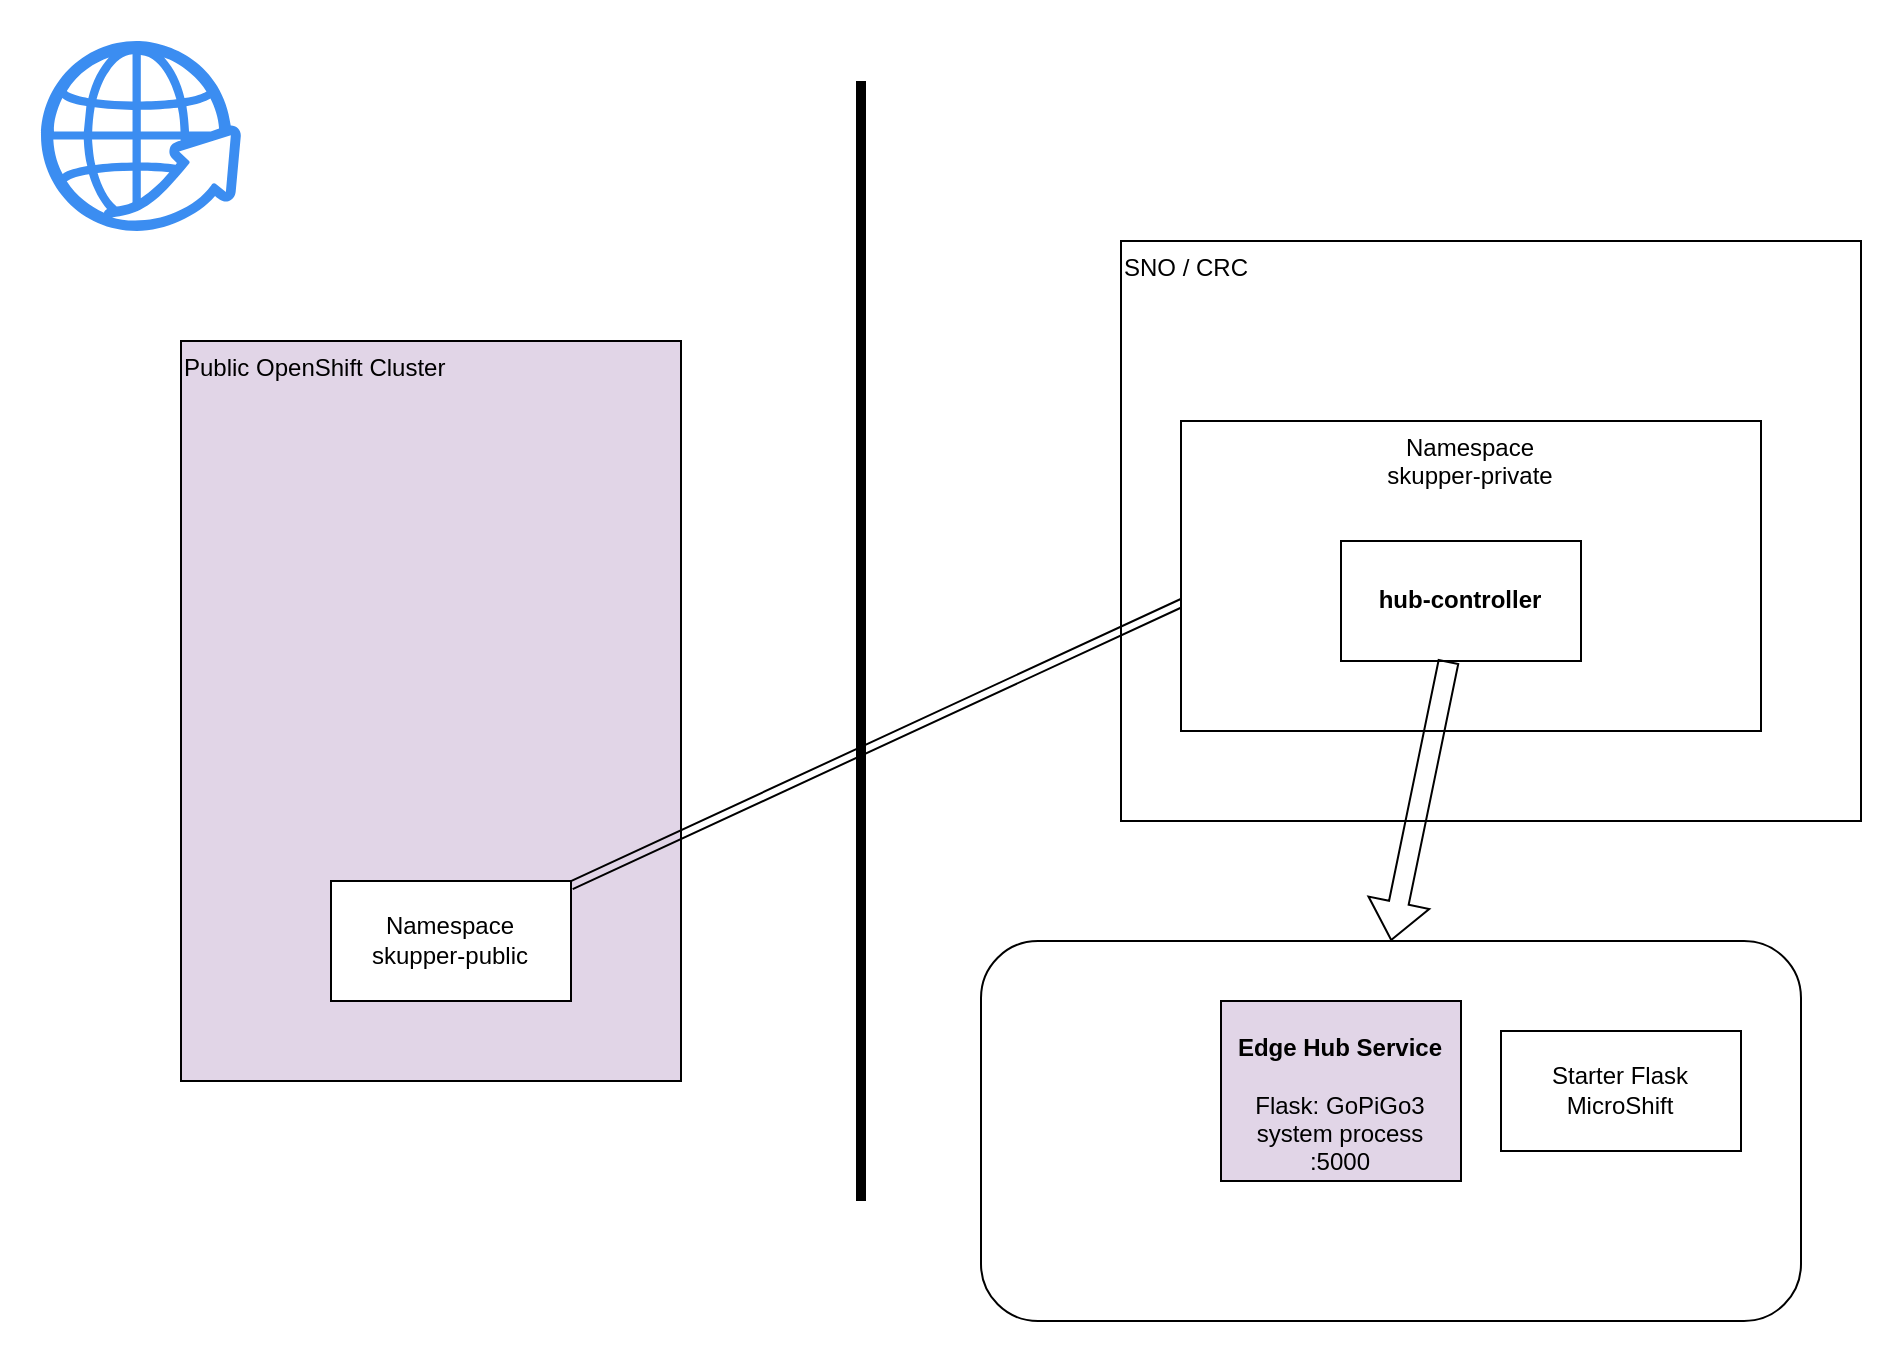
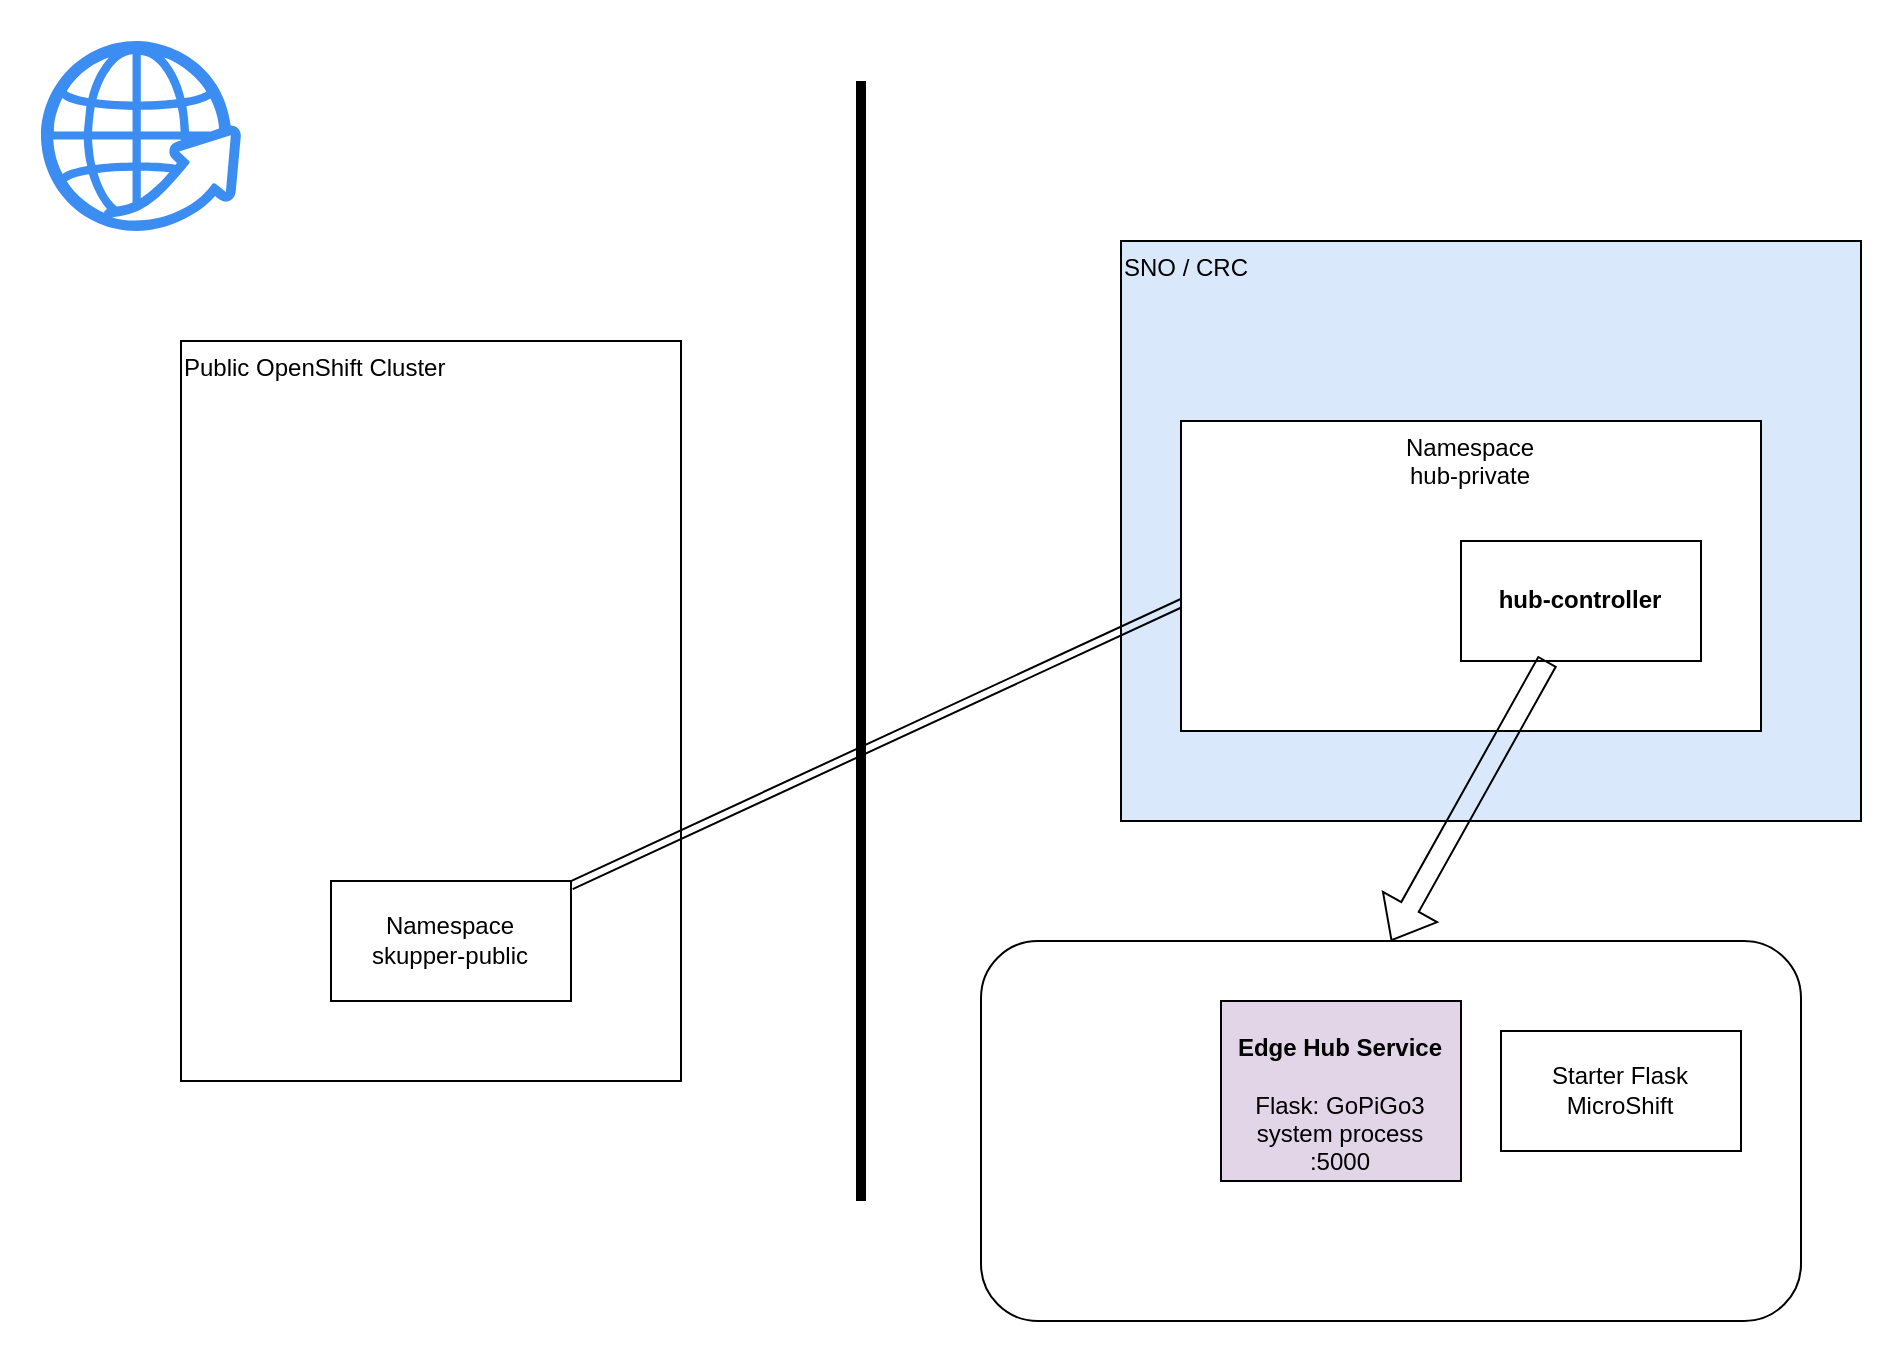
(1179, 269) -> (1179, 269)
(1471, 464) -> (1471, 464)
(1461, 601) -> (1581, 601)
(431, 711) -> (431, 711)
